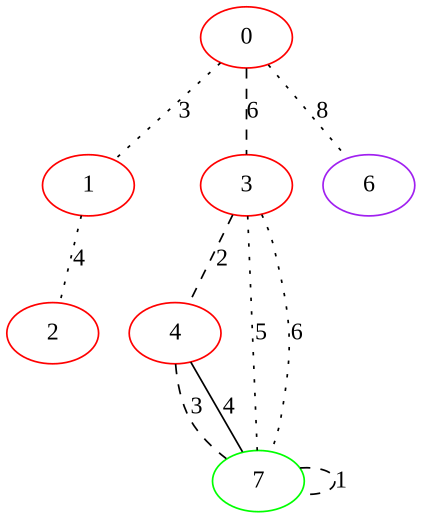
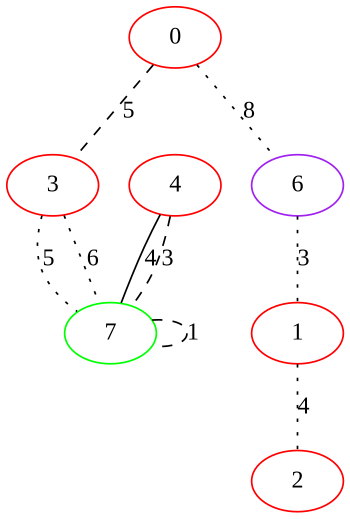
(167, 111) -> (298, 259)
(252, 111) -> (128, 111)
(211, 259) -> none
